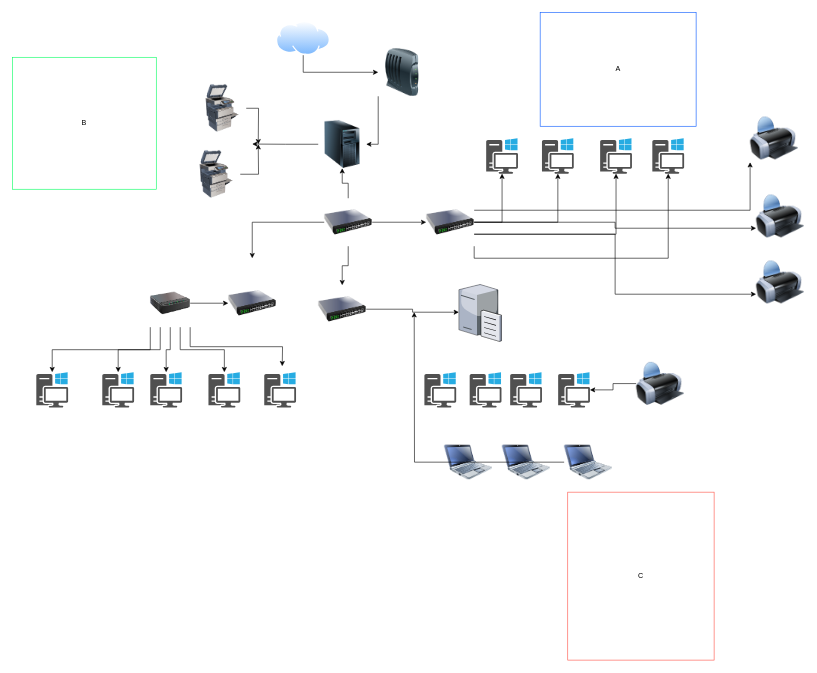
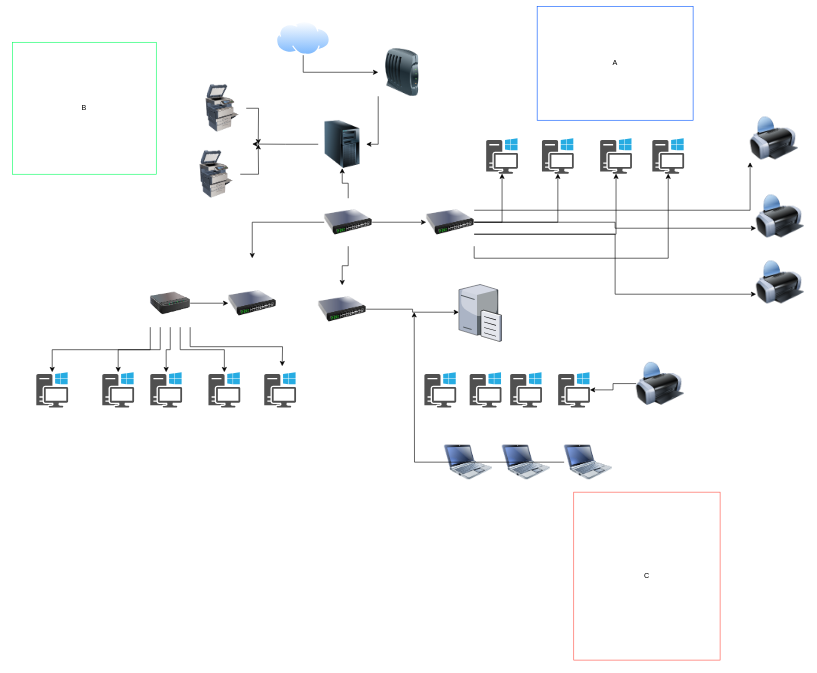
(618, 69) -> (615, 63)
(84, 123) -> (84, 108)
(641, 576) -> (647, 576)
